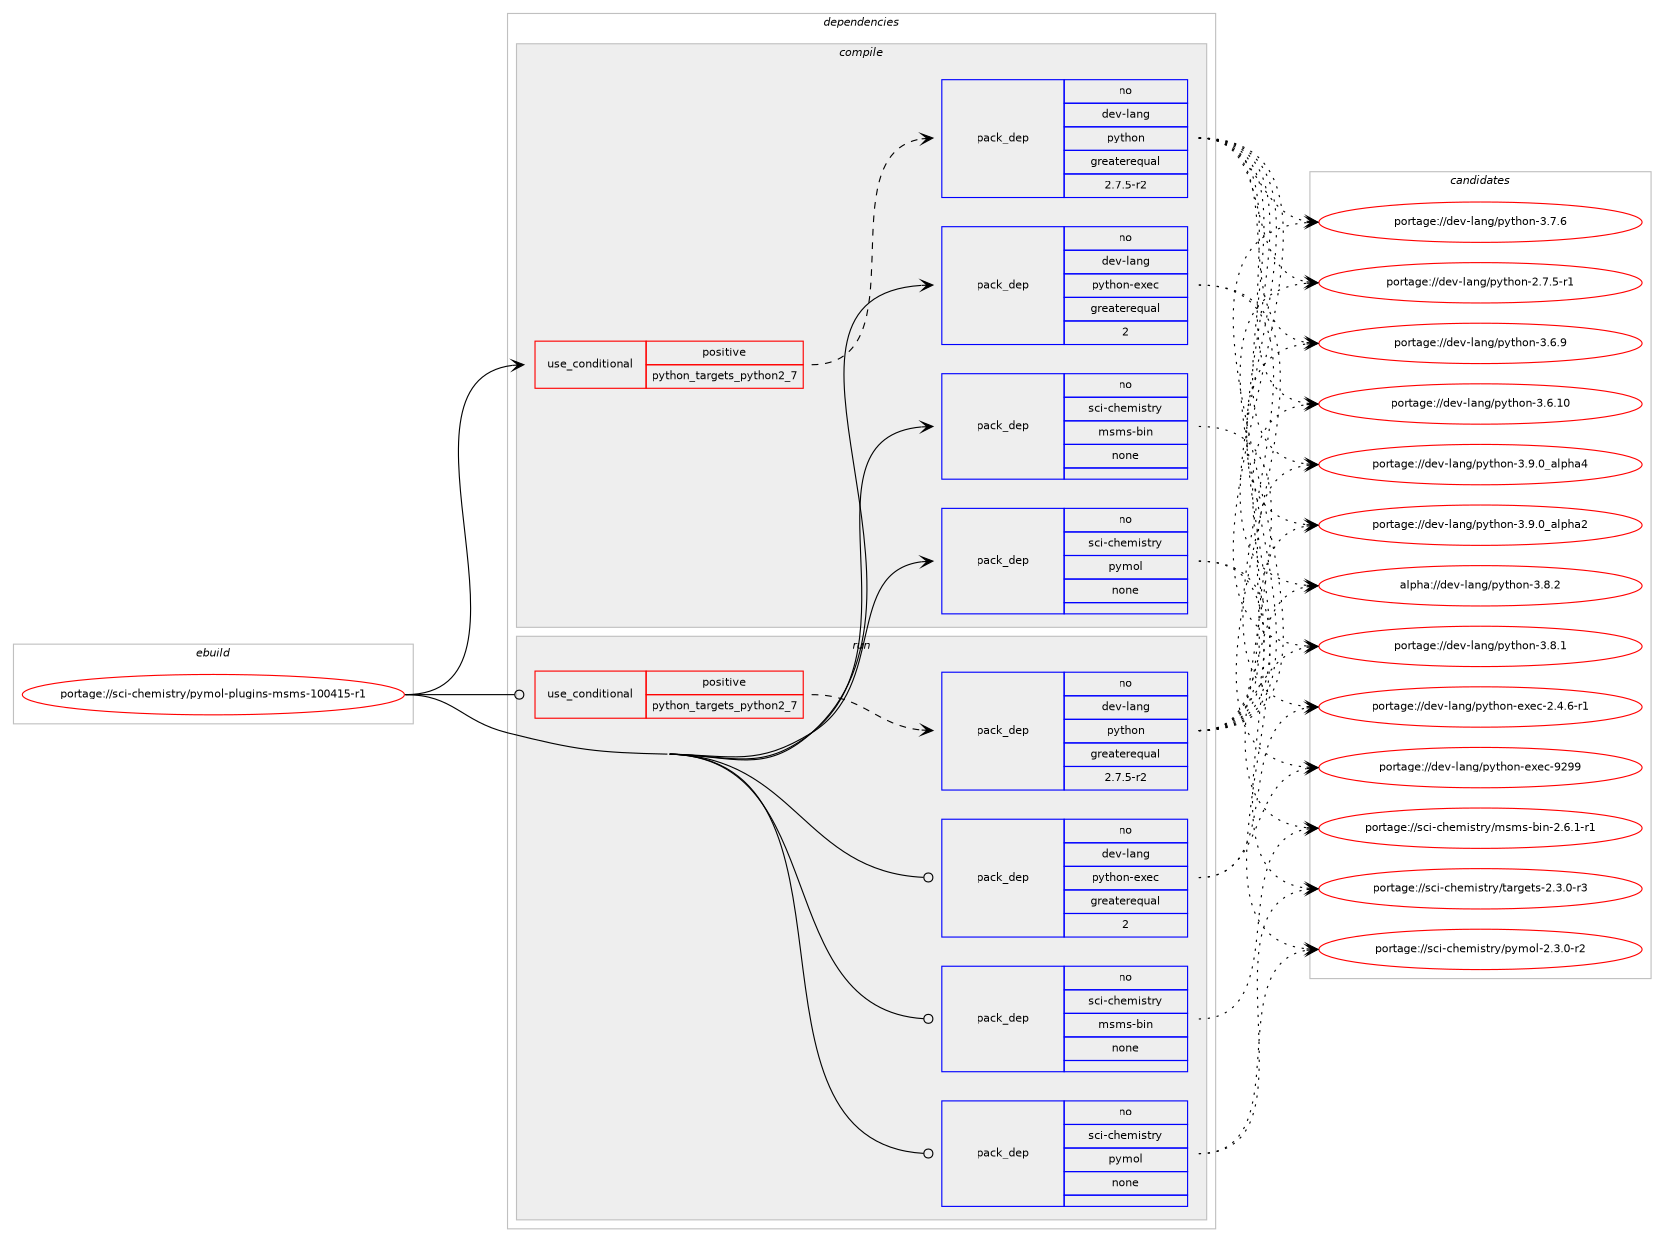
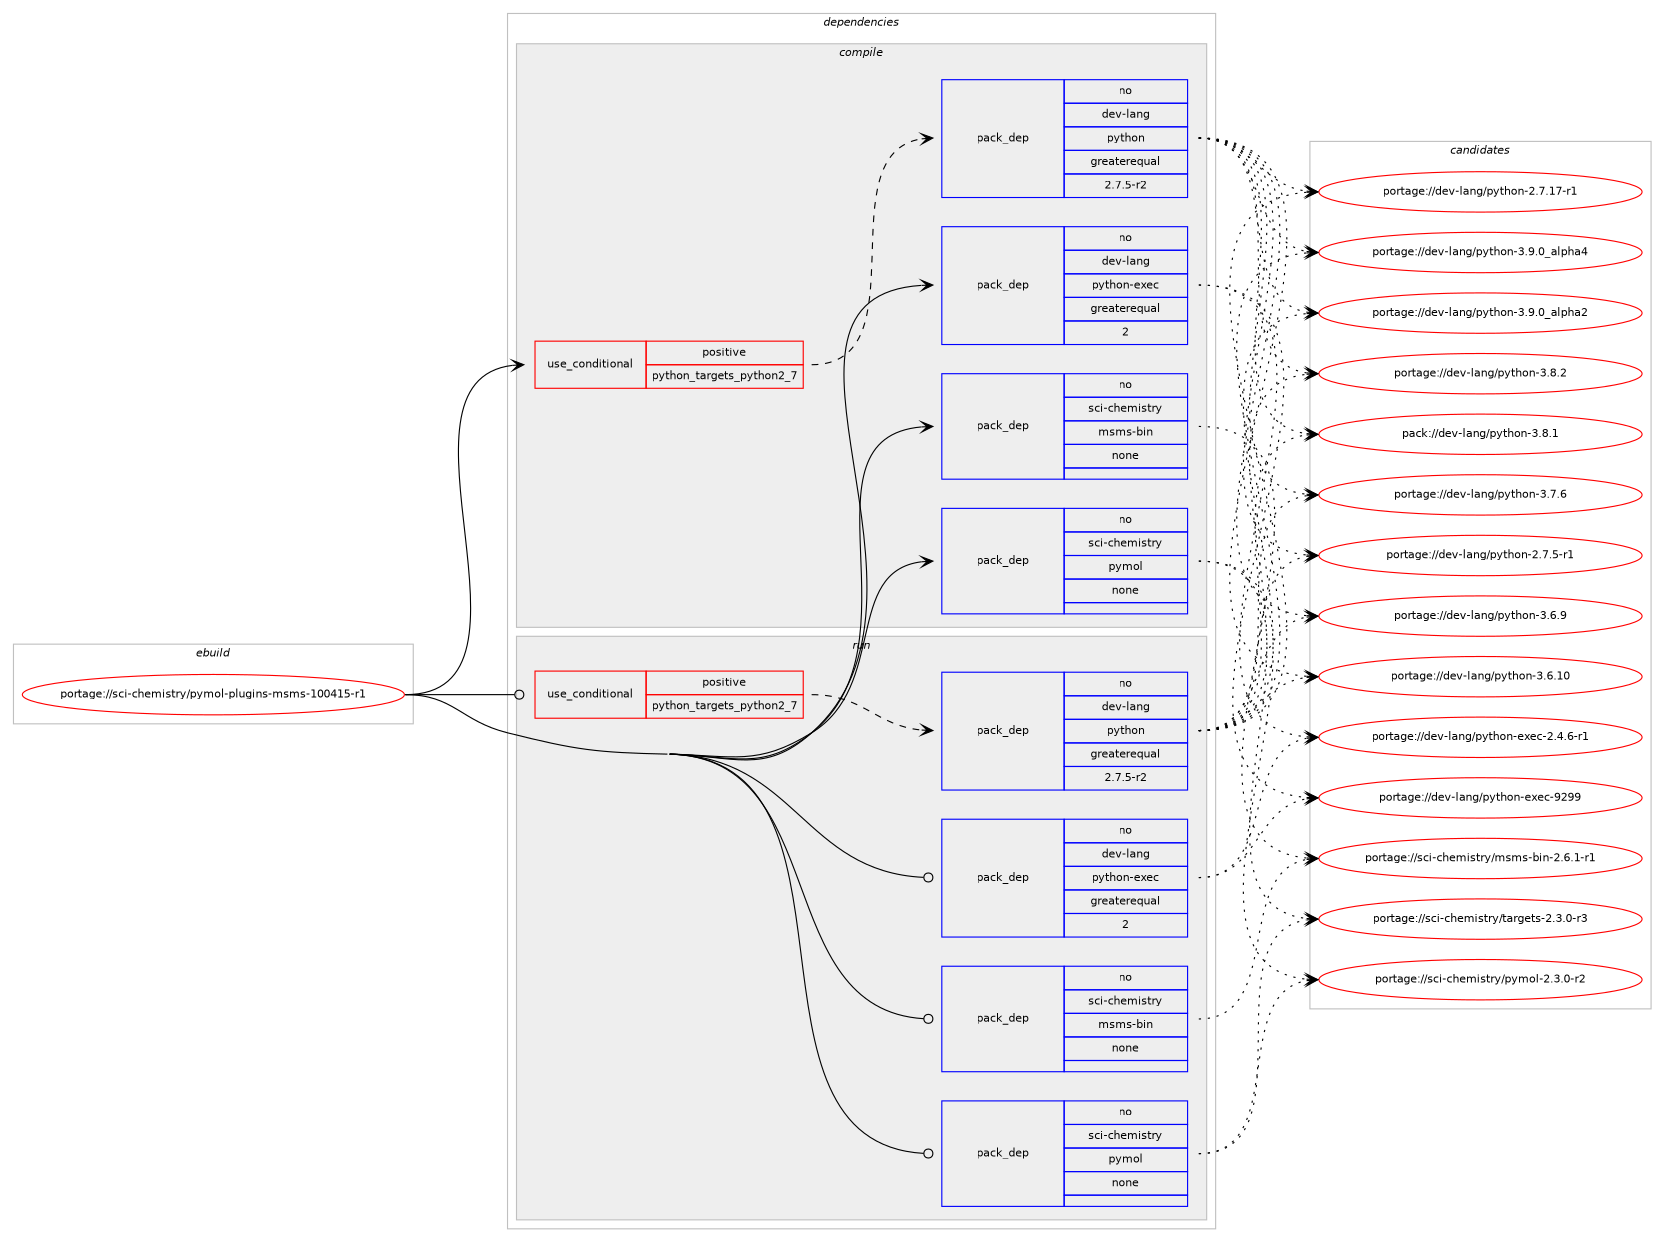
none -> (1480, 192)
(1480, 586) -> (1480, 374)
(1480, 646) -> (1480, 434)
